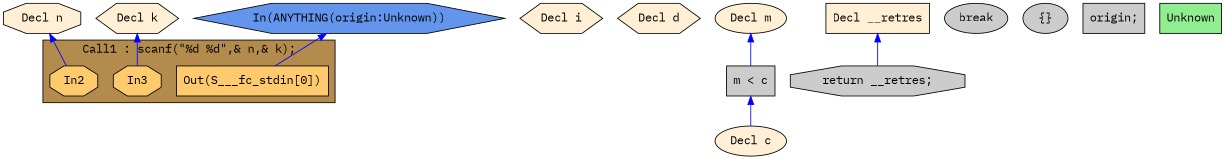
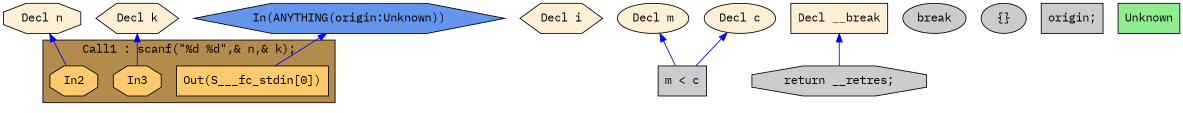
(659, 18) -> none
(878, 18) -> (839, 18)
(751, 115) -> (709, 52)
